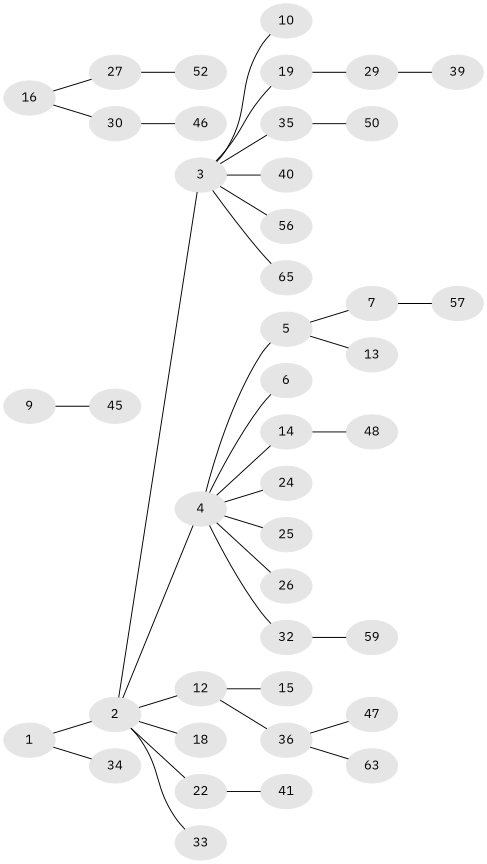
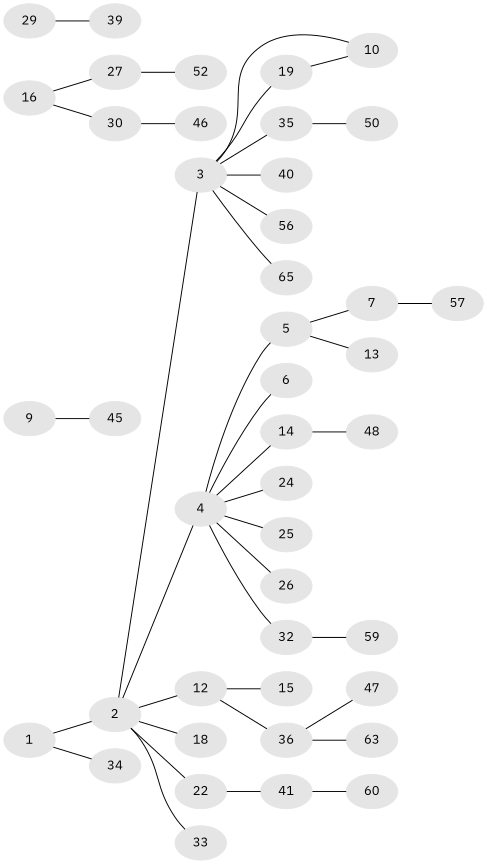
(329, 72) -> (329, 61)
none -> (372, 792)
